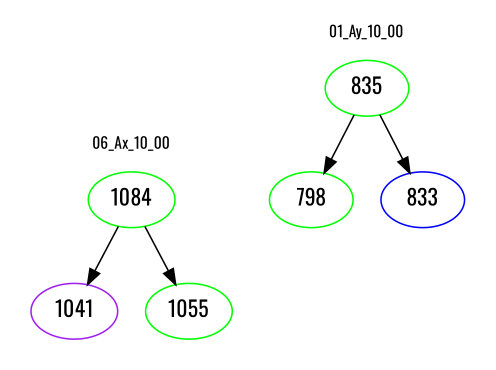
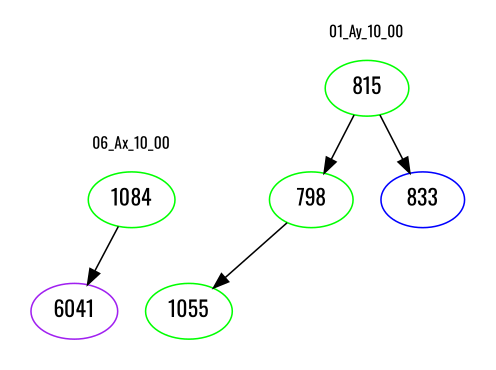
(367, 88) -> (367, 88)
(157, 249) -> (256, 250)
(74, 311) -> (74, 311)
